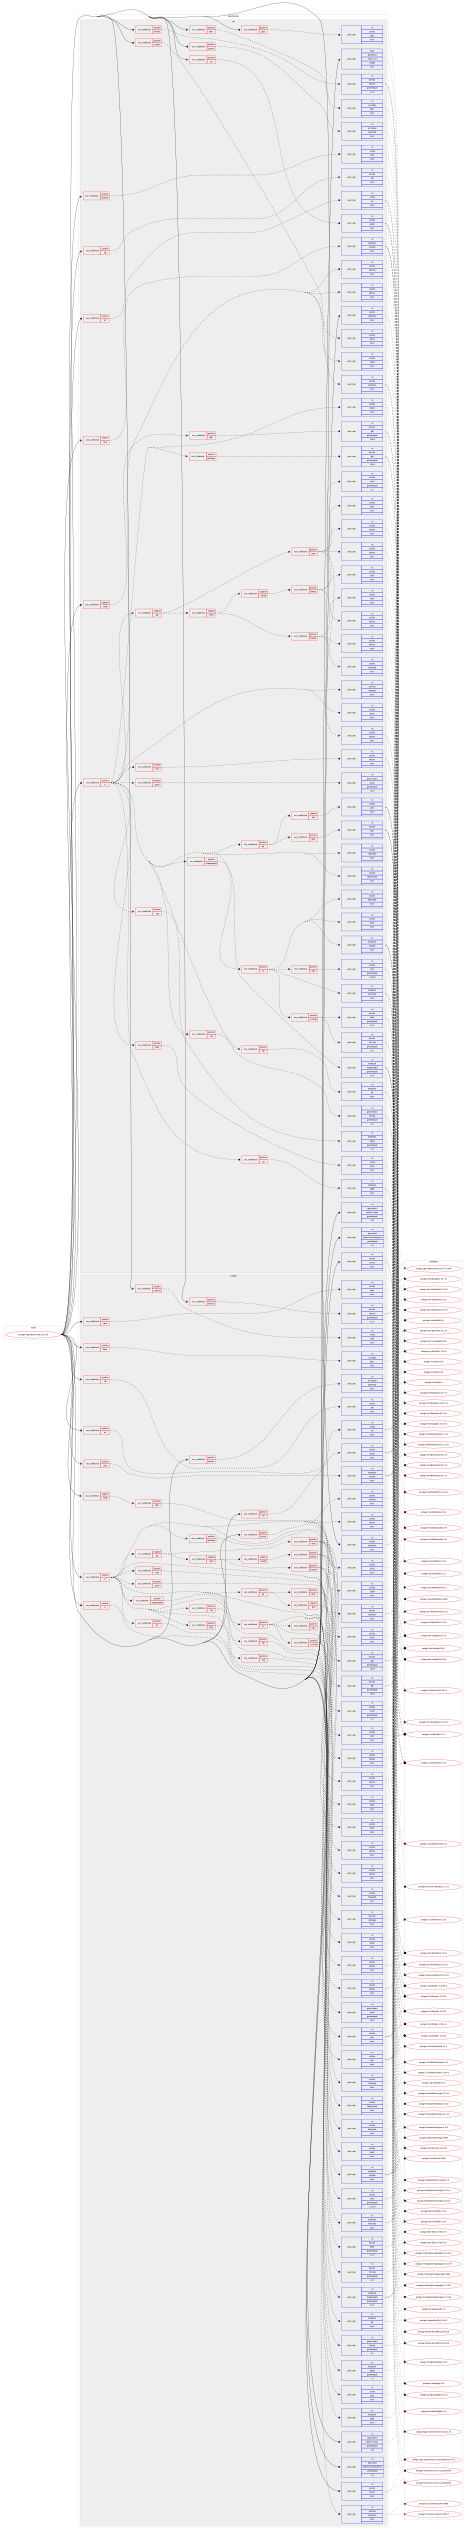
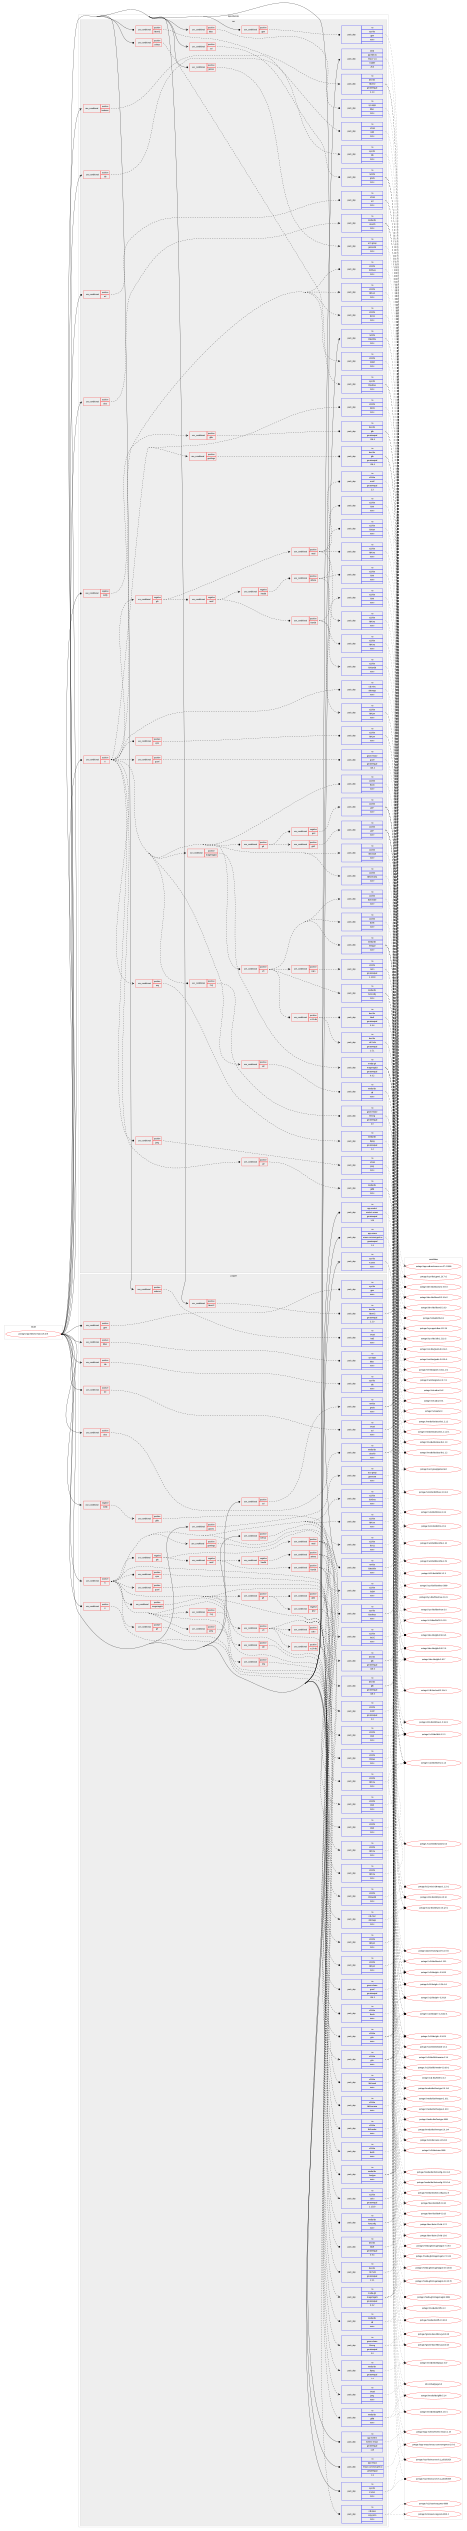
(434, 1465) -> none
(434, 2384) -> (434, 2384)
